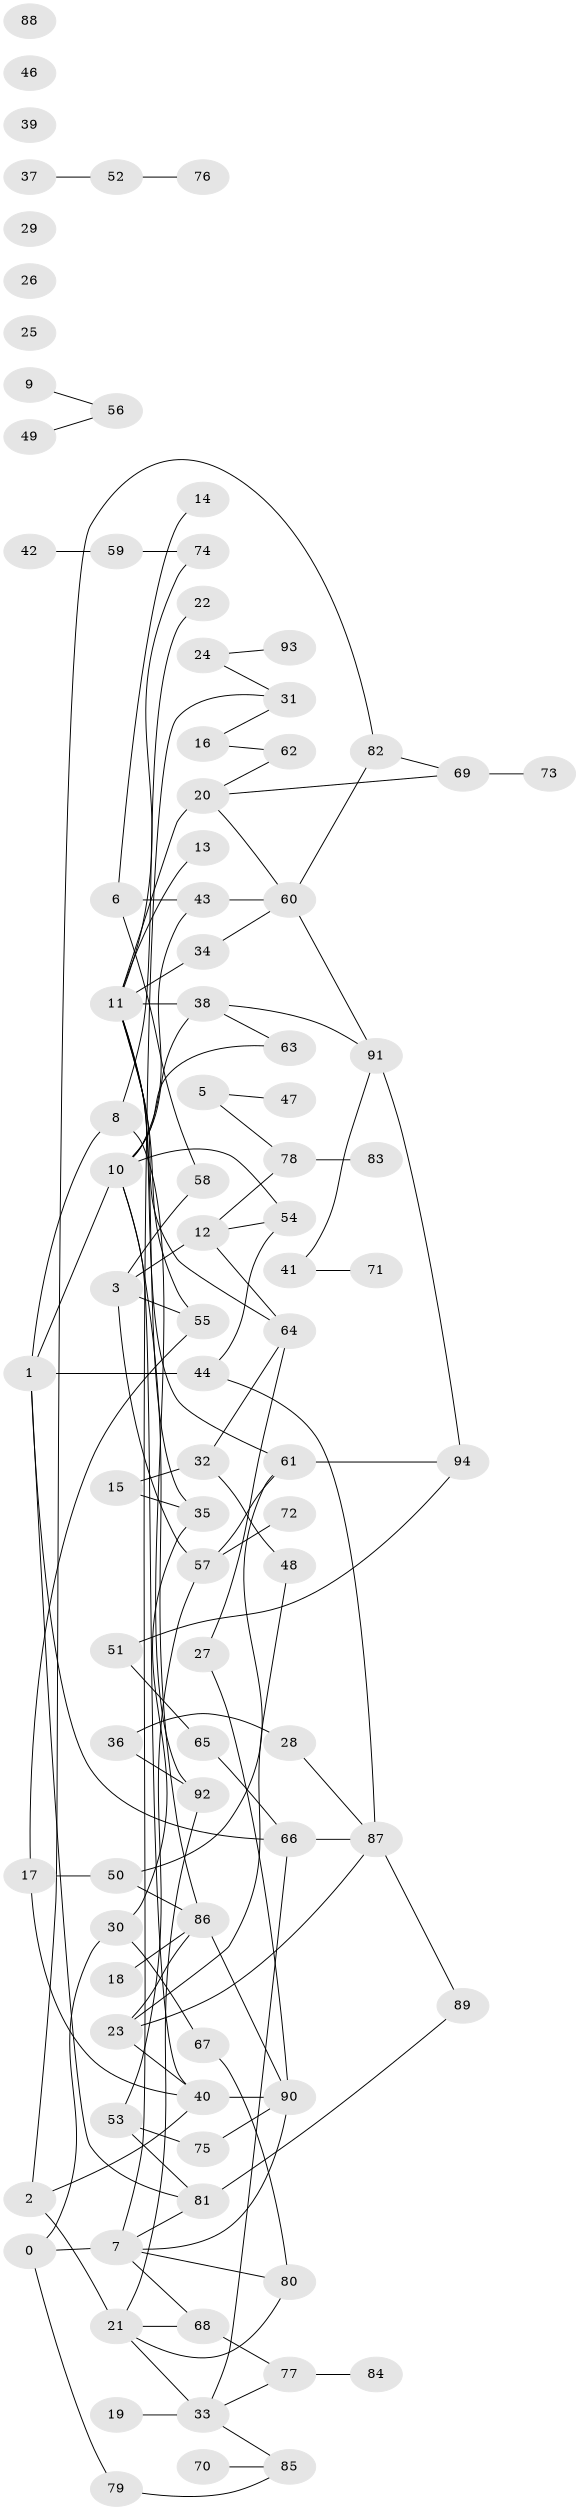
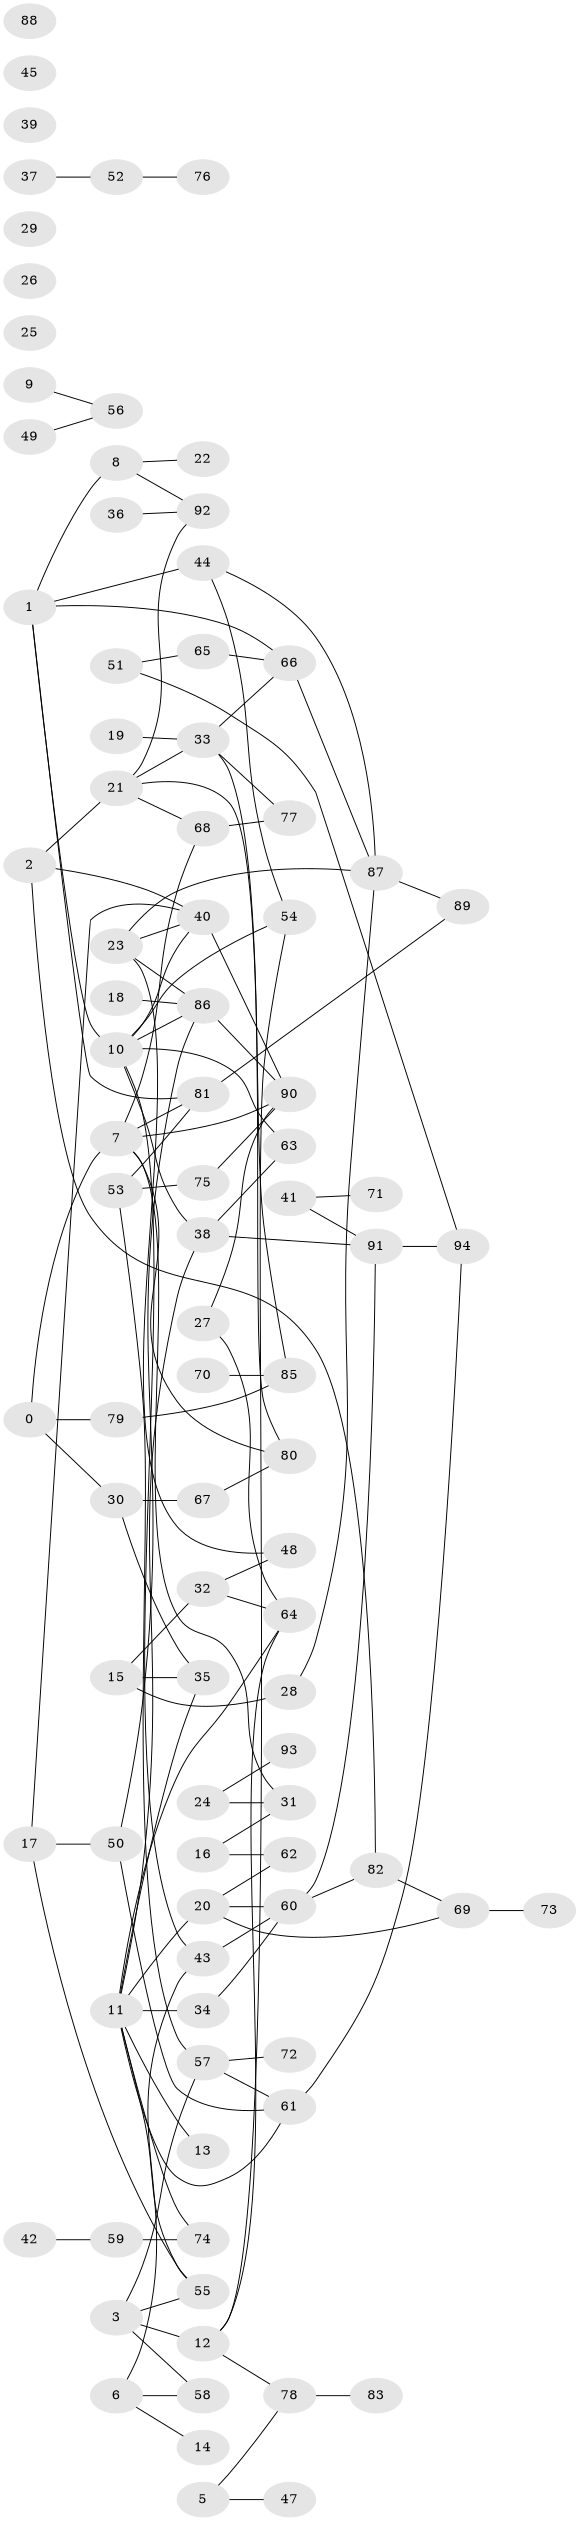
(30, 73) -> (30, 73)
(203, 1714) -> (200, 1706)
(376, 2374) -> none
